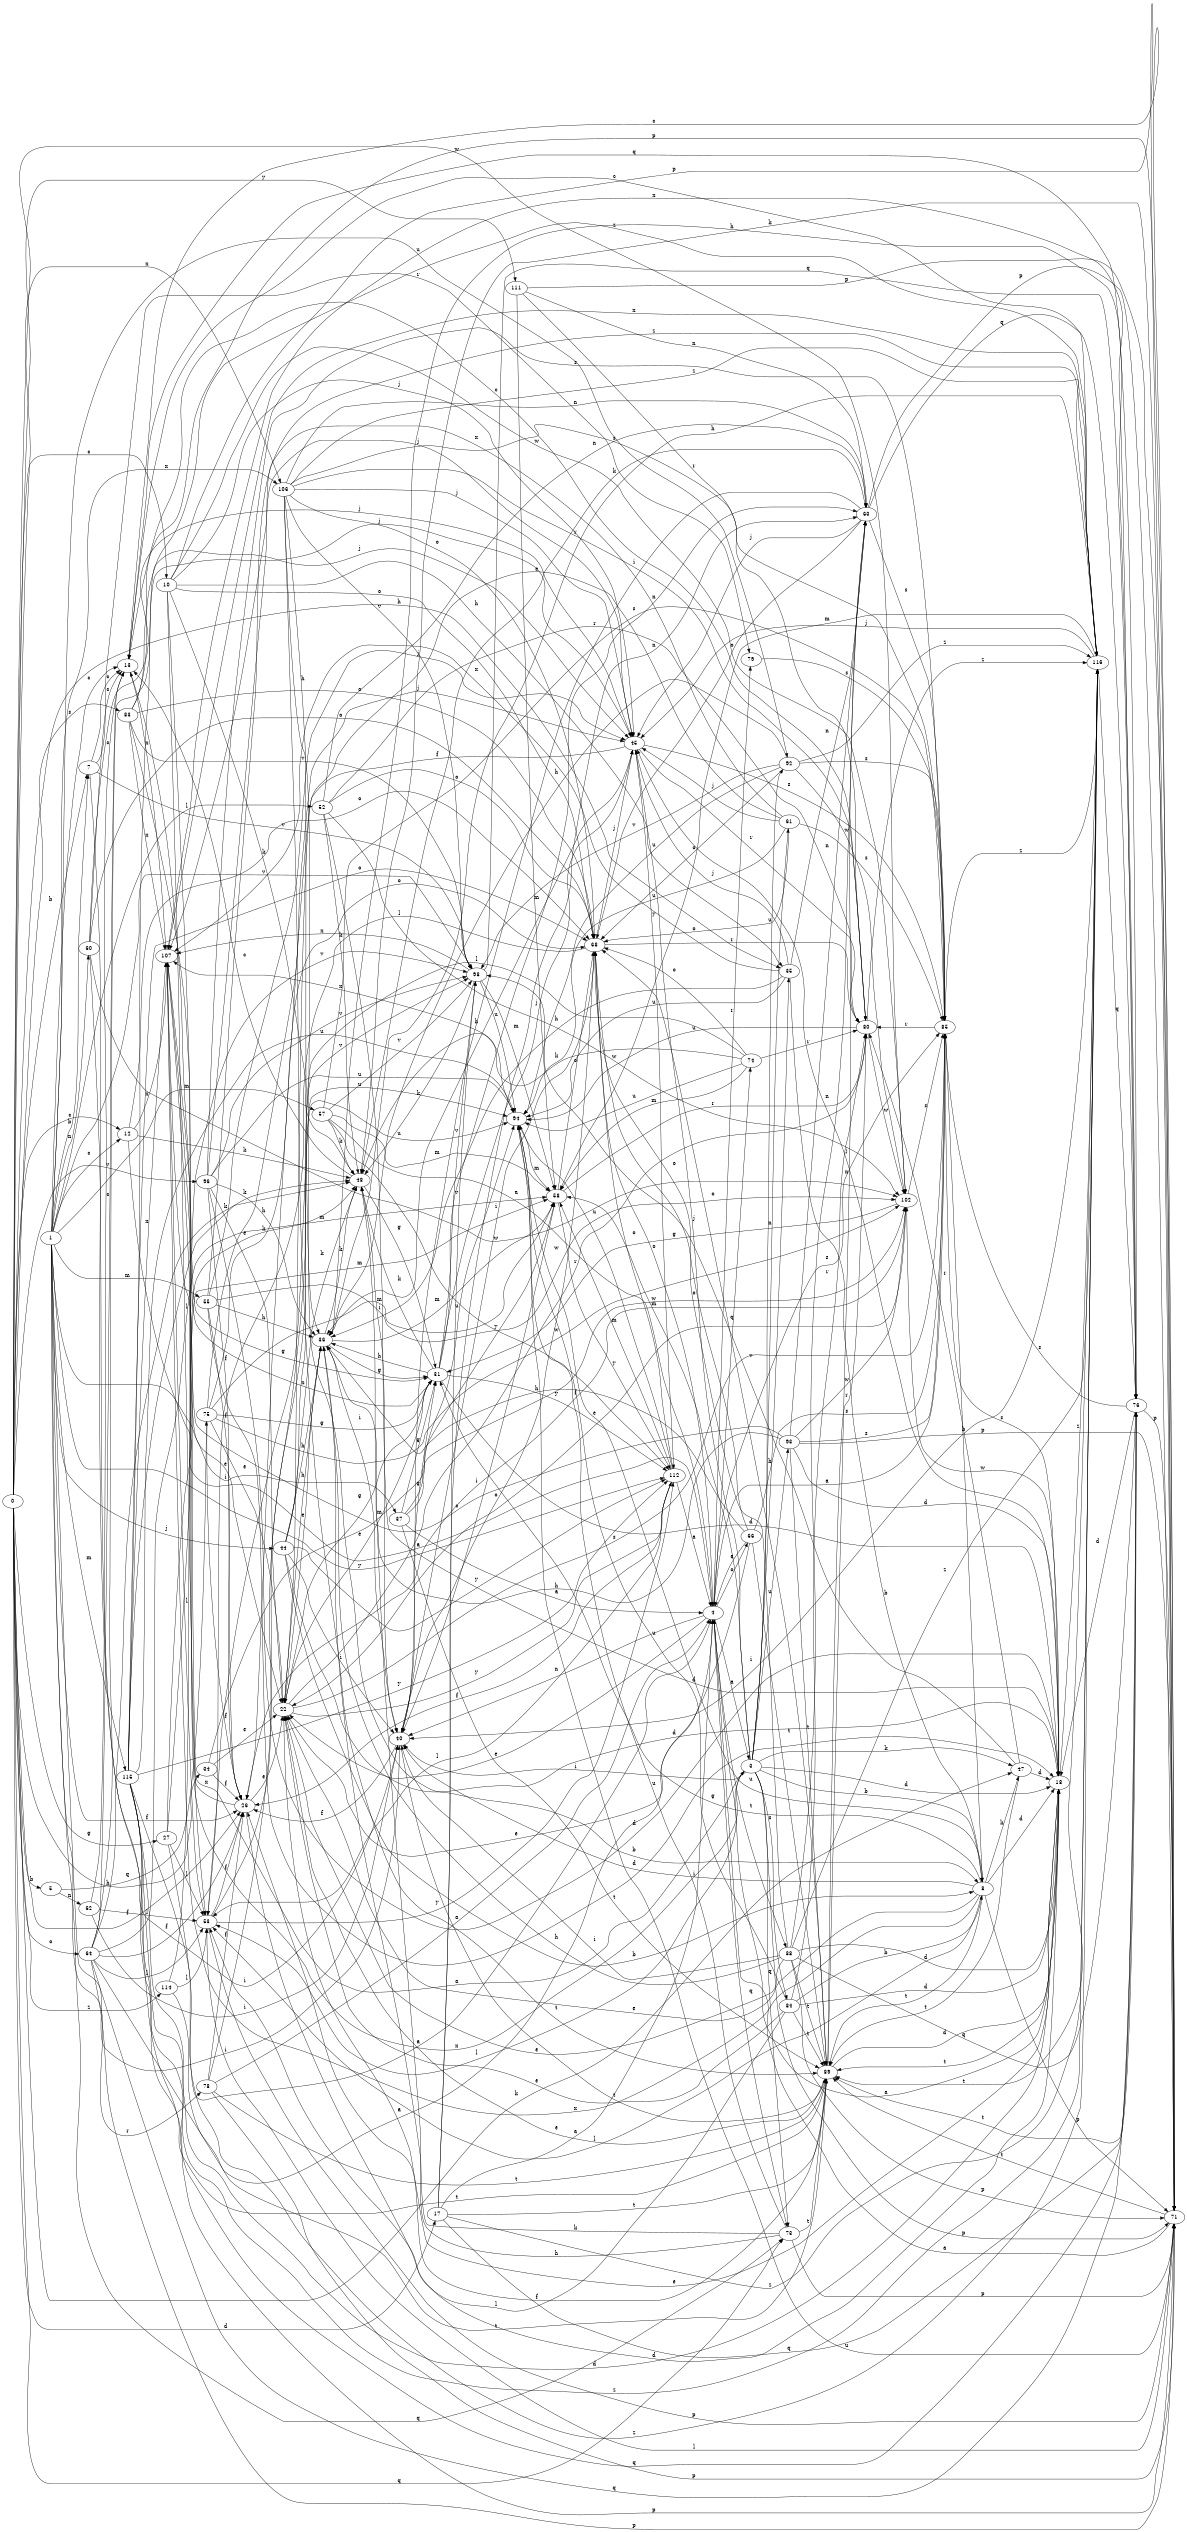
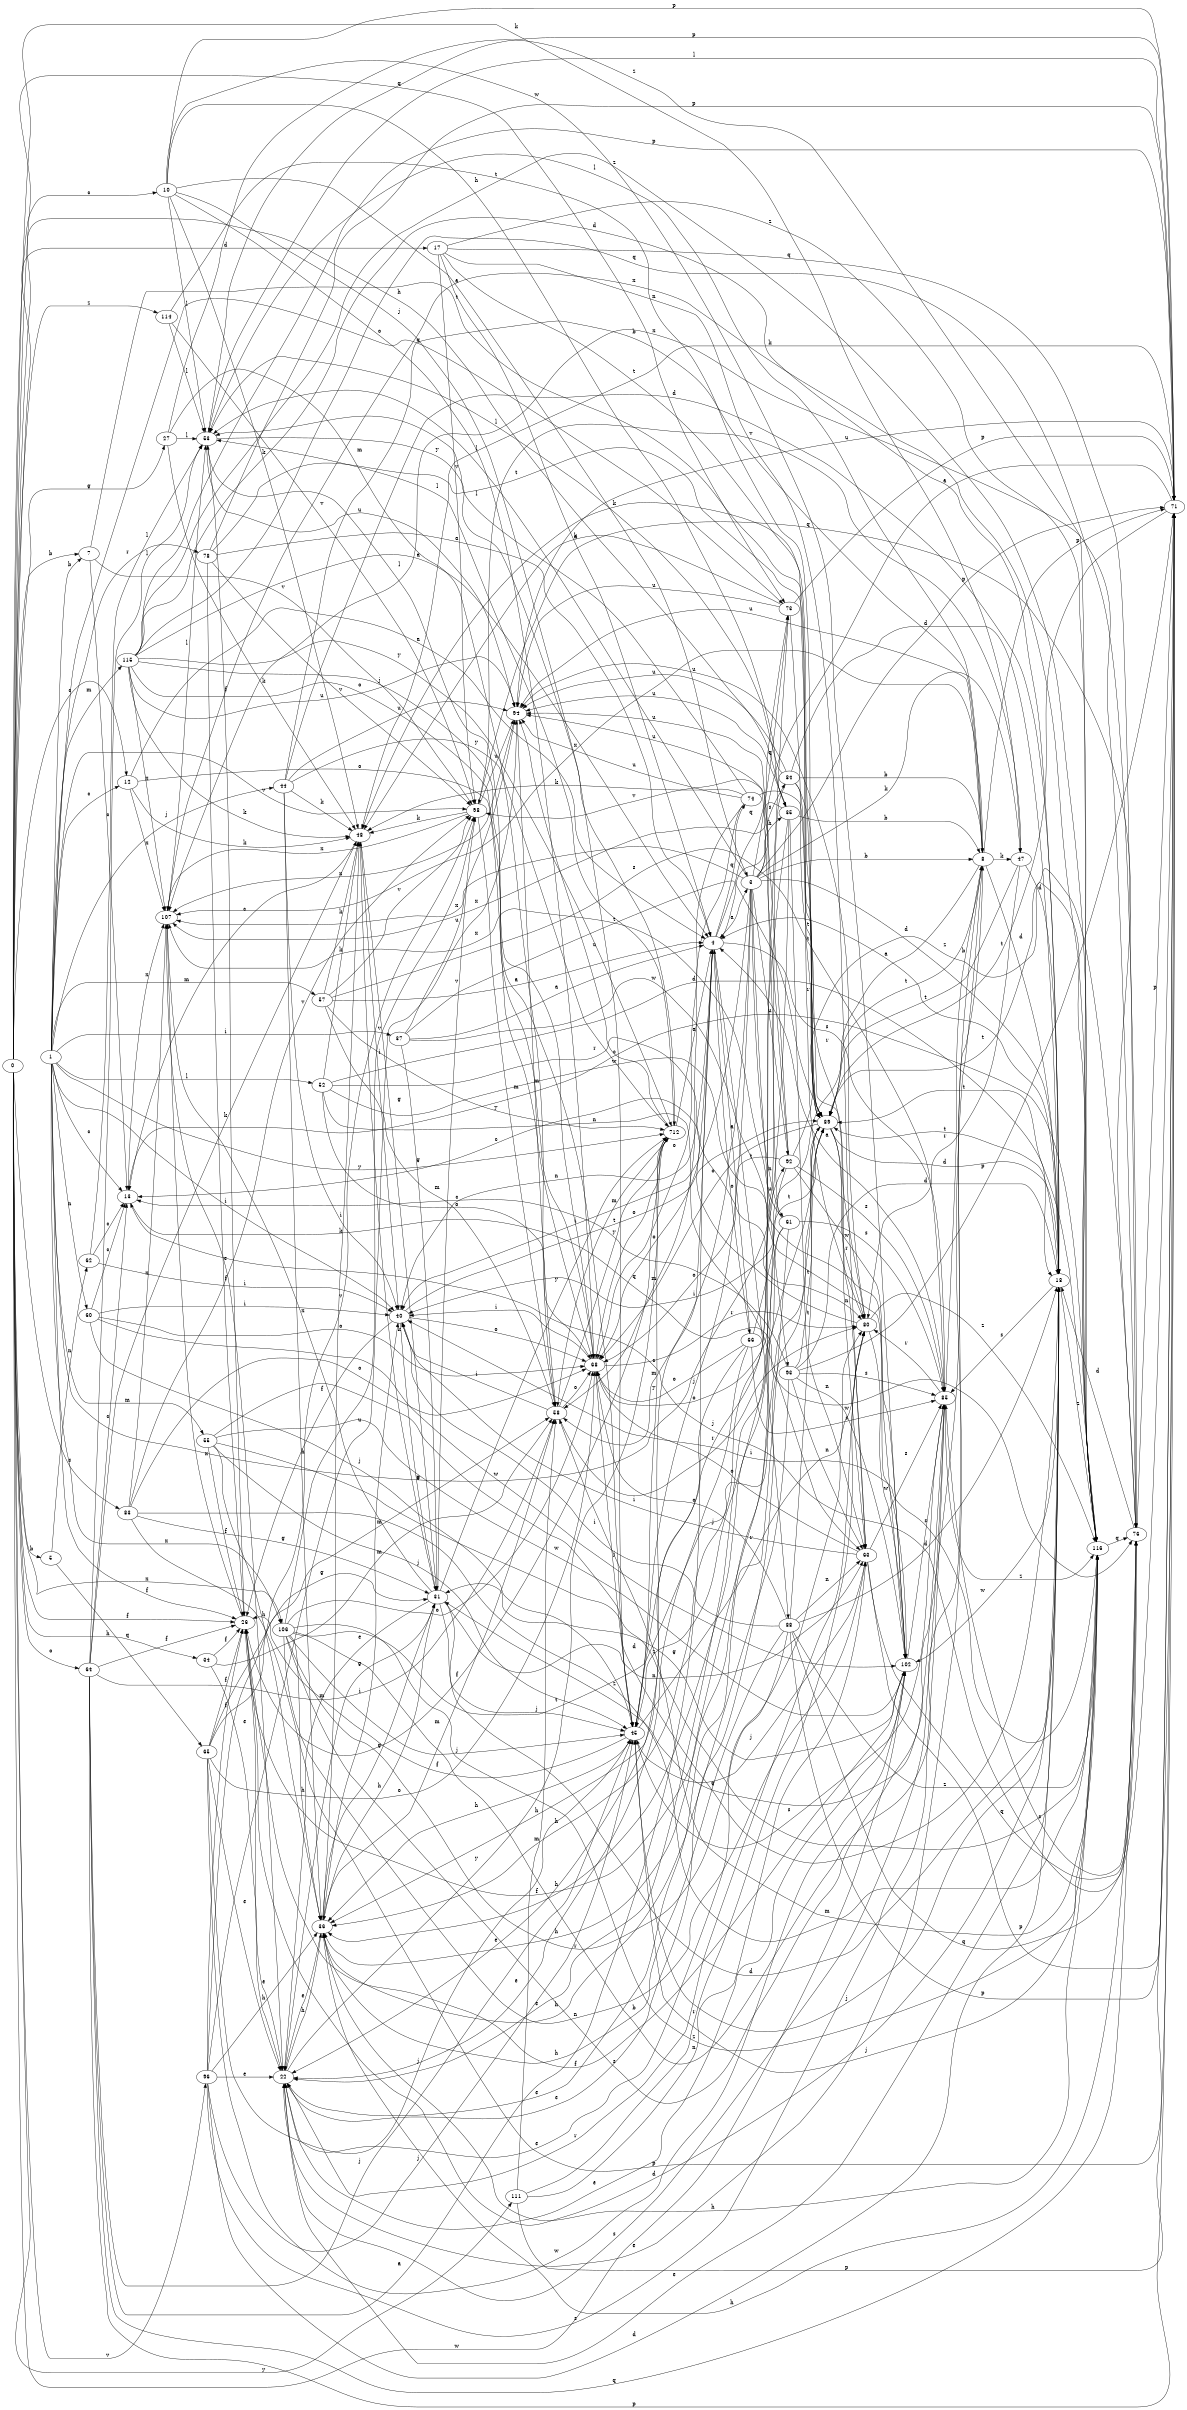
(751, 660) -> none
(207, 1415) -> (207, 1752)
(674, 1476) -> (674, 1133)
